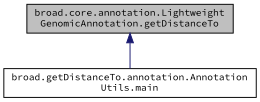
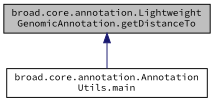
(130, 83) -> (107, 83)
